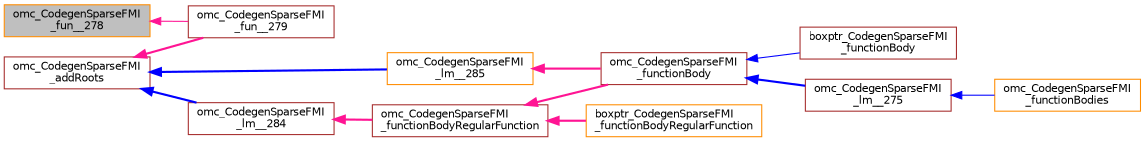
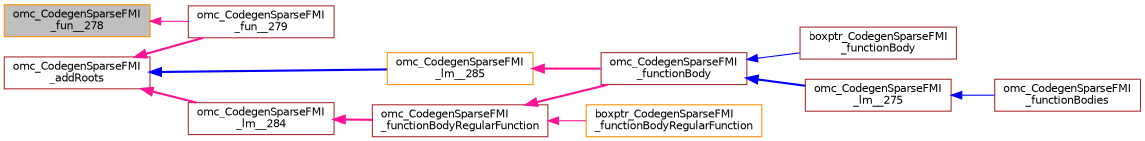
(1068, 95) -> (1068, 95)
(174, 97) -> (174, 97)
(572, 121) -> (572, 121)
